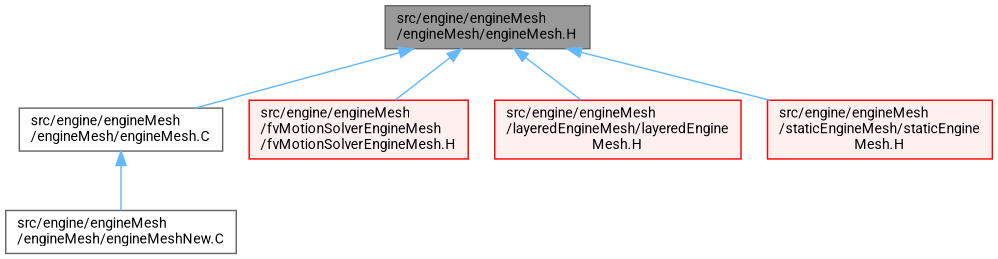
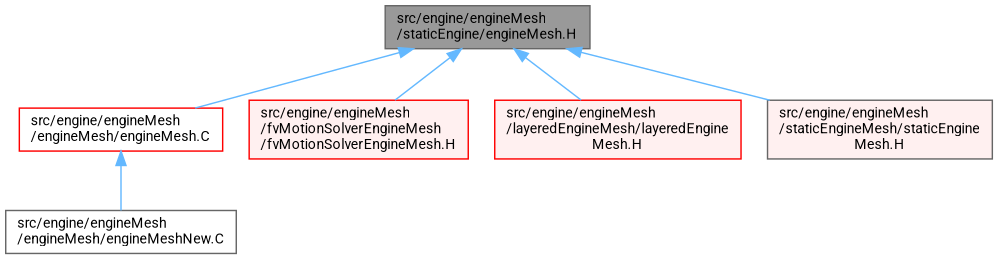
(488, 27) -> (488, 27)
(121, 130) -> (121, 130)
(880, 130) -> (880, 130)
